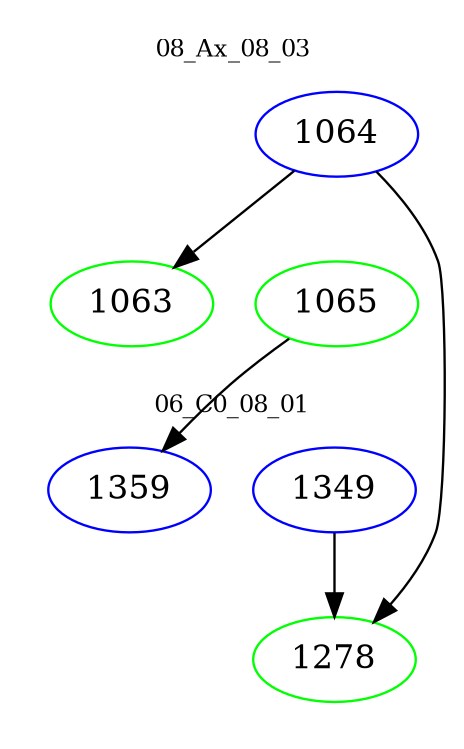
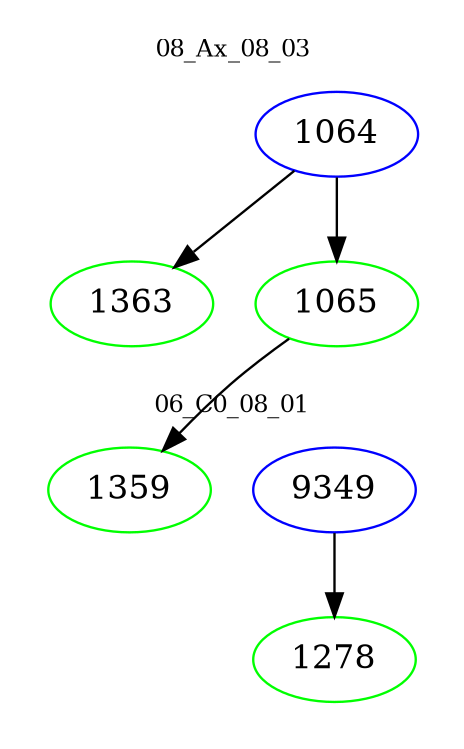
(132, 304) -> (132, 304)
(445, 385) -> (337, 208)
(130, 490) -> (130, 490)
(334, 490) -> (334, 490)
